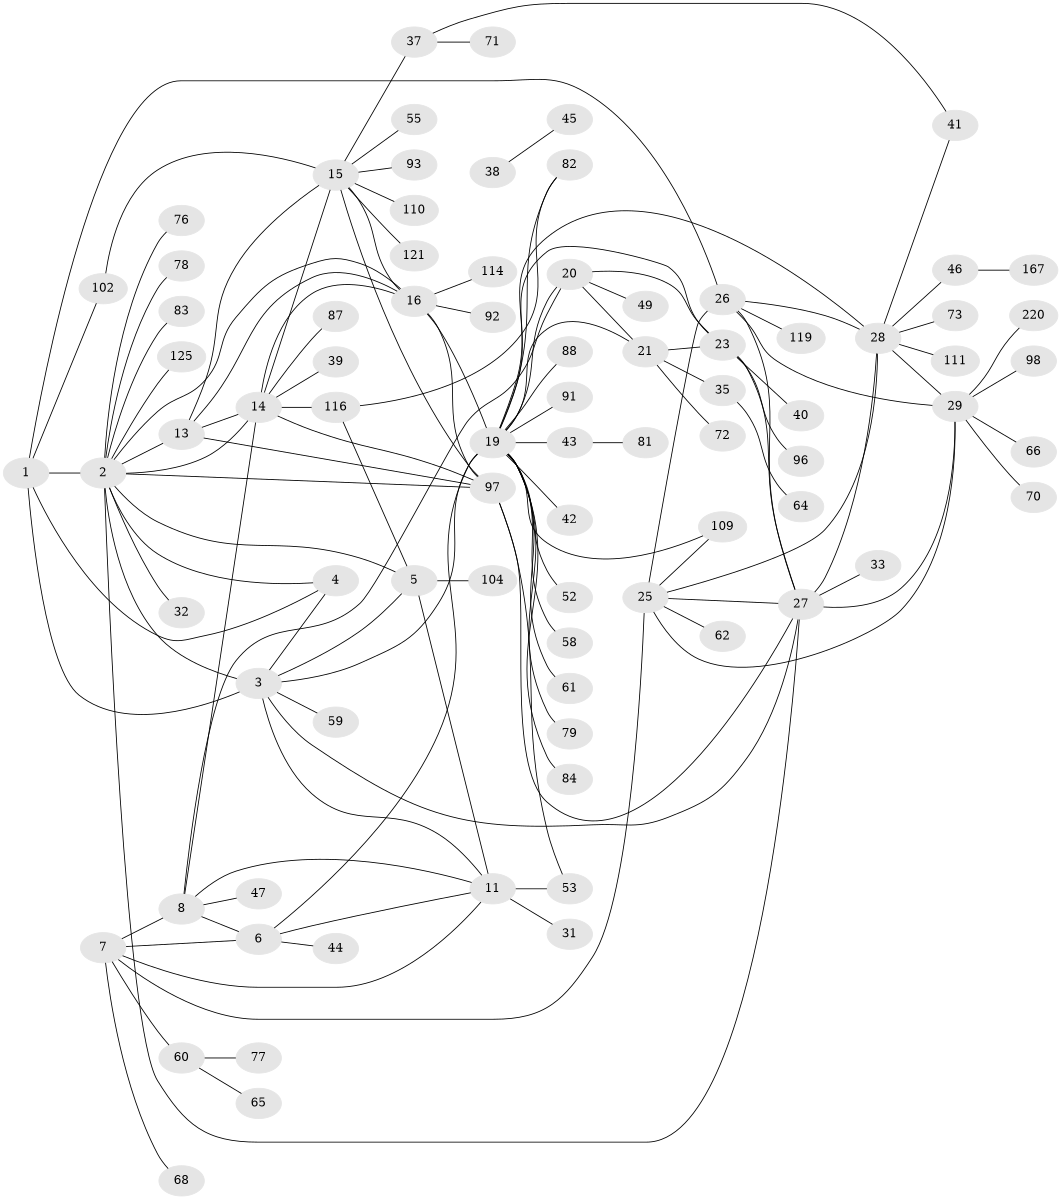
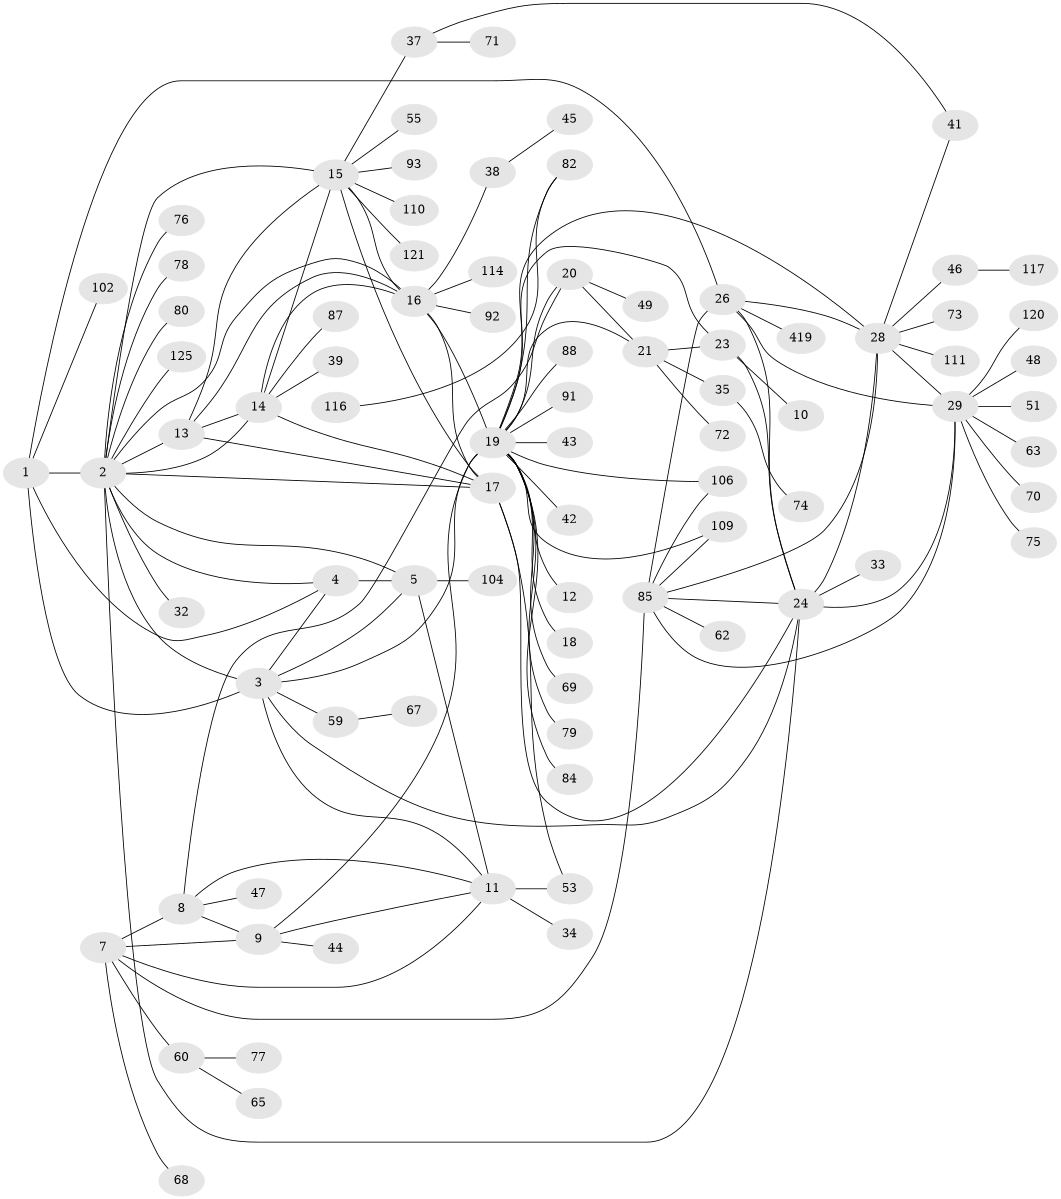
(177, 160) -> (141, 246)
none -> (462, 241)
(1034, 270) -> (1034, 270)
(662, 281) -> none
(182, 311) -> (182, 311)
(1034, 316) -> (1034, 316)
(801, 338) -> (801, 338)
(1034, 361) -> (1034, 361)
(297, 407) -> none
none -> (1034, 407)
(801, 416) -> (801, 416)
(646, 443) -> none
(1034, 452) -> (1034, 452)
(801, 461) -> none
none -> (723, 481)
(493, 488) -> (493, 488)
(375, 494) -> (369, 581)
(801, 507) -> (801, 507)
none -> (1034, 543)
(570, 598) -> (570, 598)
(646, 598) -> (646, 598)
(801, 604) -> (801, 604)
(570, 643) -> (570, 643)
(220, 658) -> none
(570, 688) -> (570, 688)
none -> (414, 711)
(570, 934) -> (570, 934)
(259, 939) -> (259, 939)
